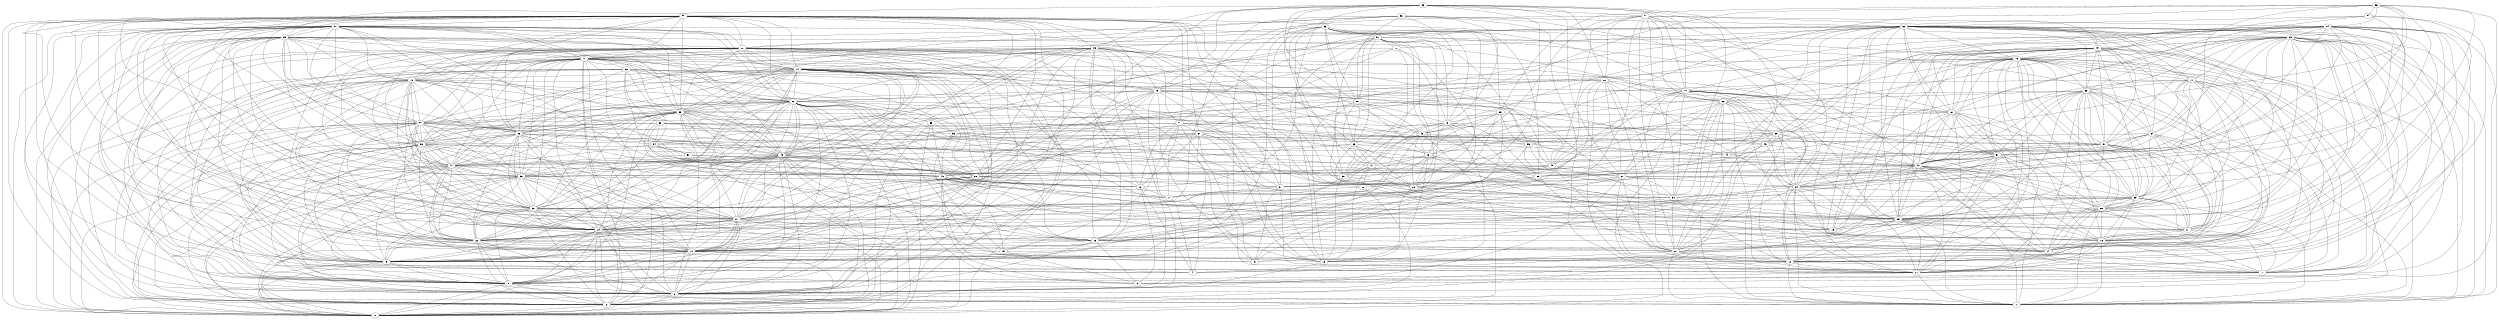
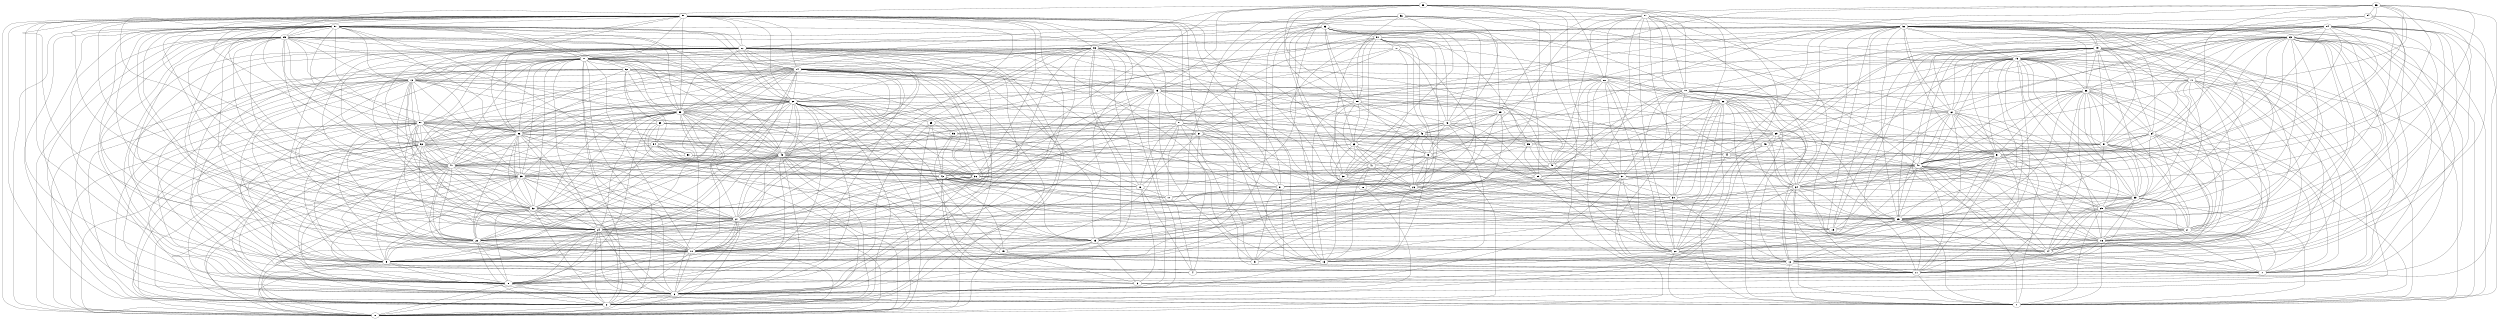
(1783, 268) -> (1783, 268)
